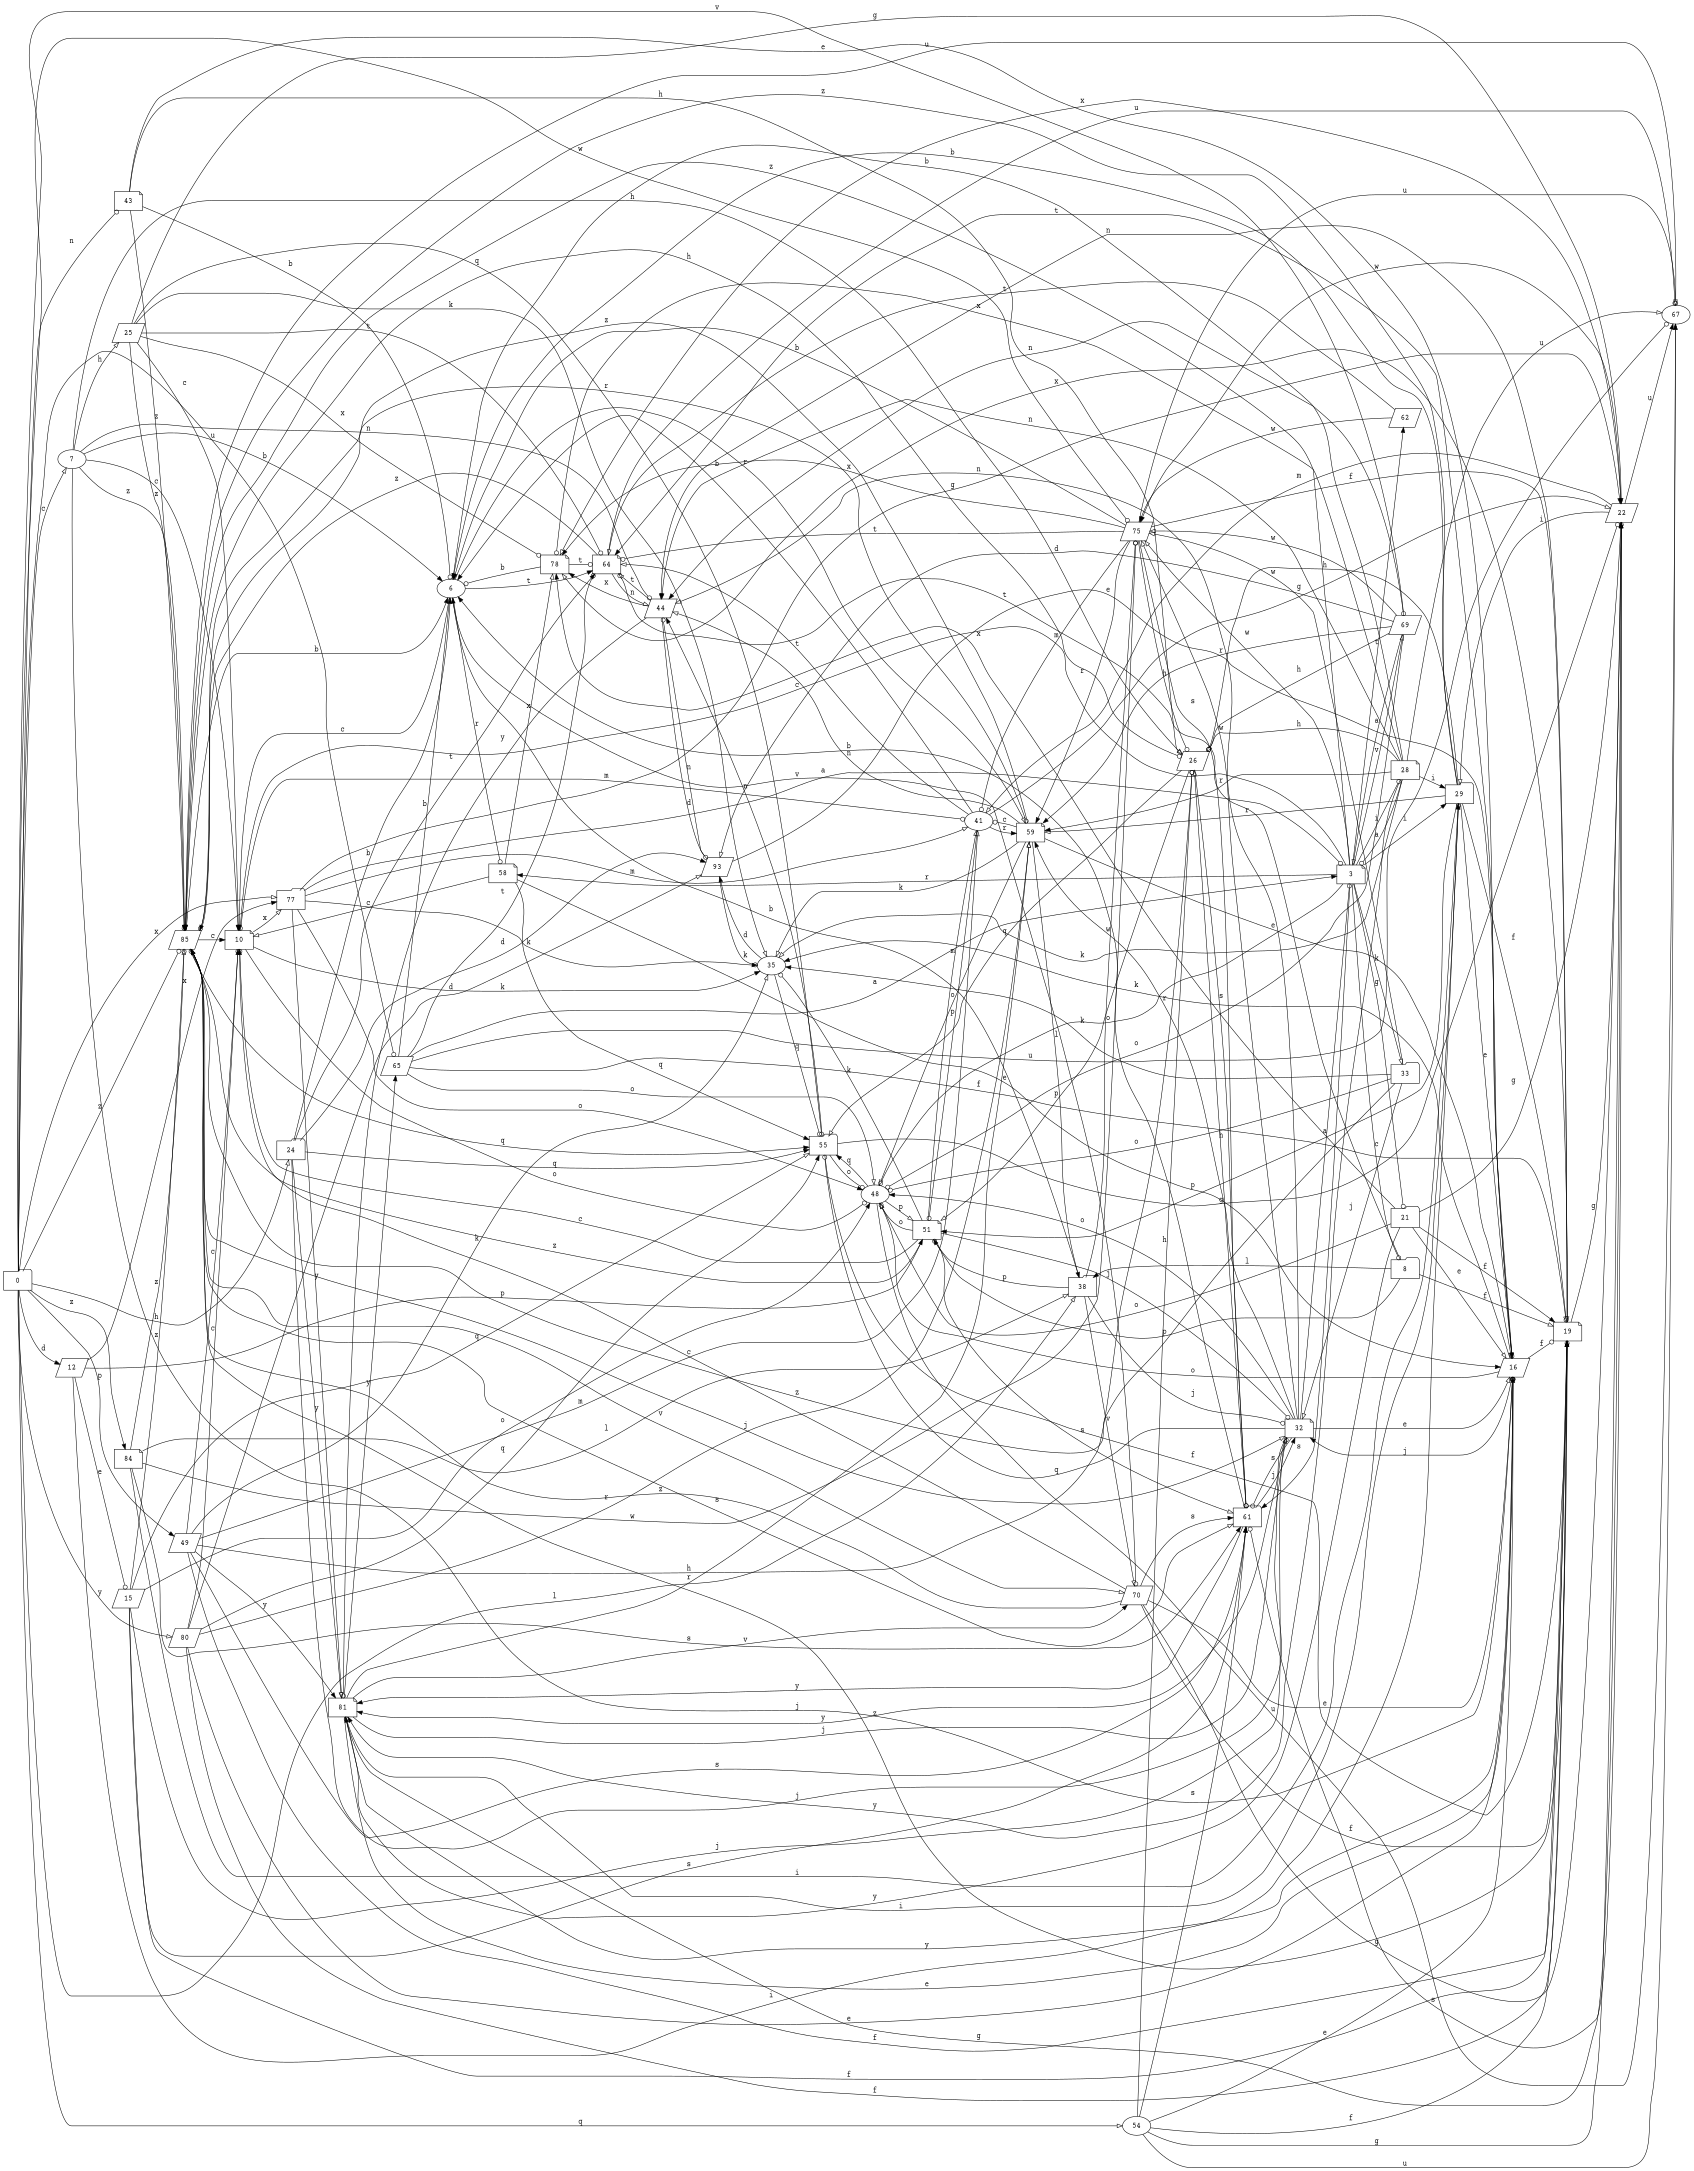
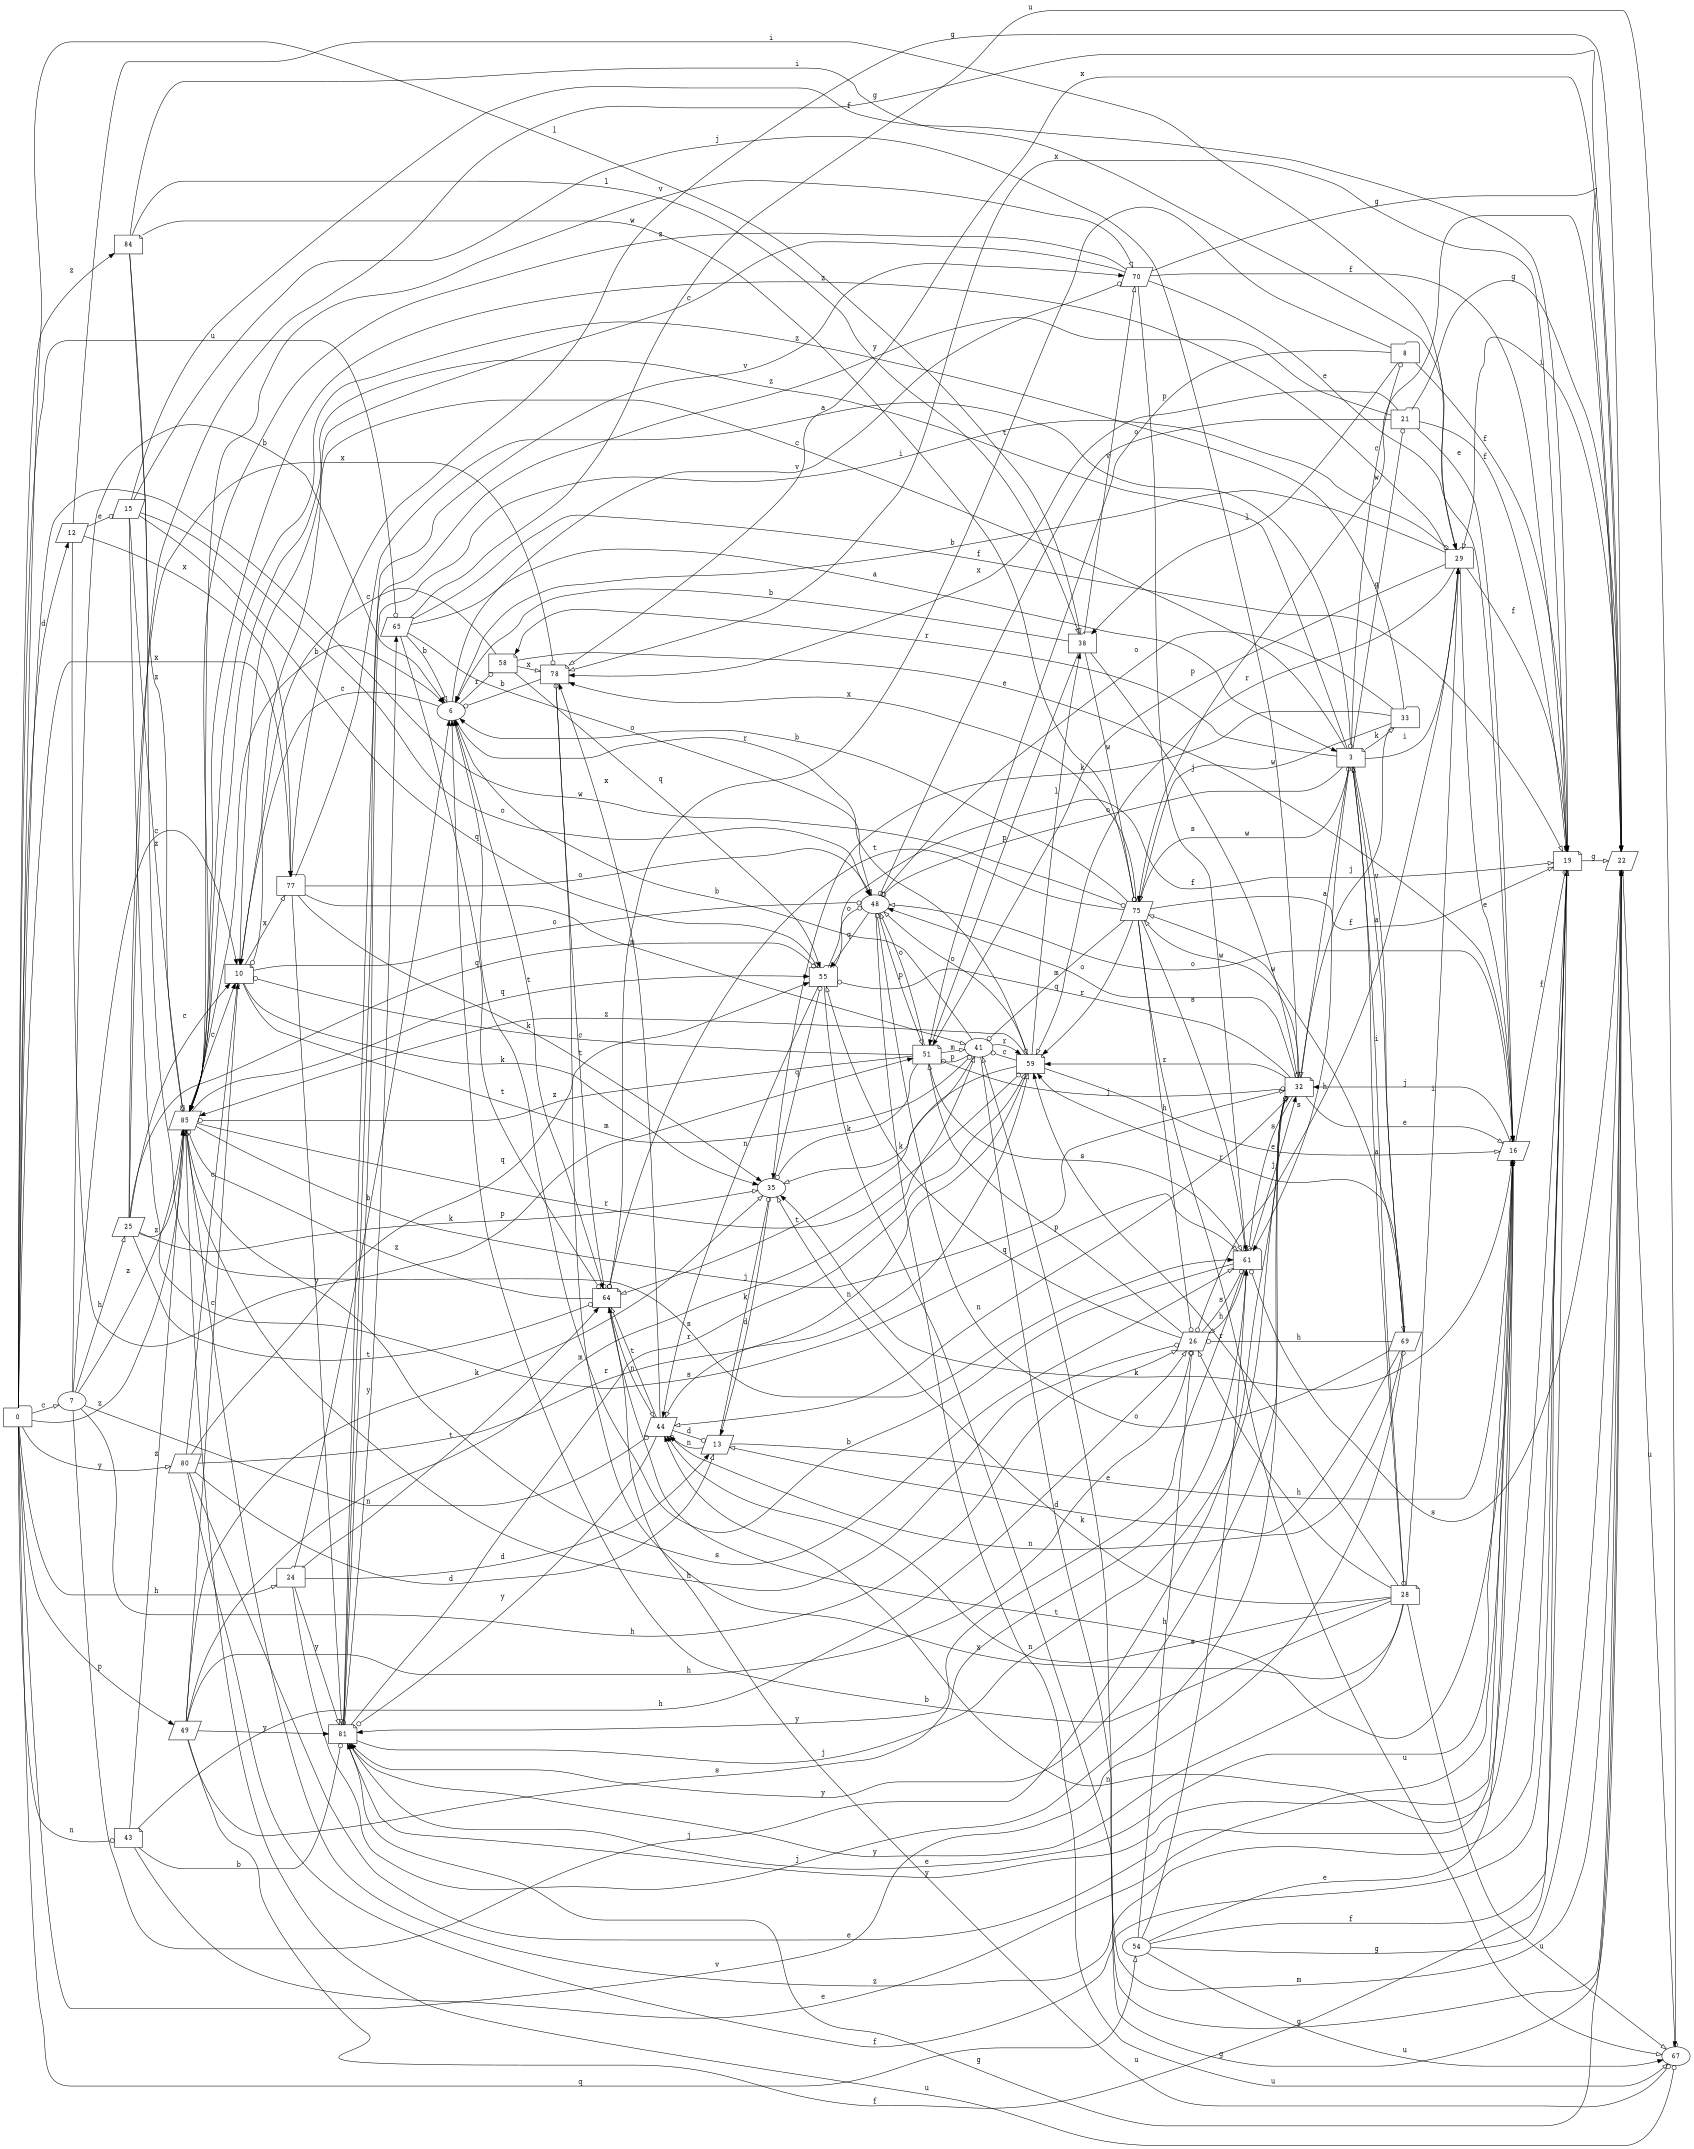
(386, 351) -> (272, 1869)
(1405, 418) -> none
(717, 867) -> (717, 1445)
(555, 1168) -> none
(502, 1641) -> (688, 1840)
